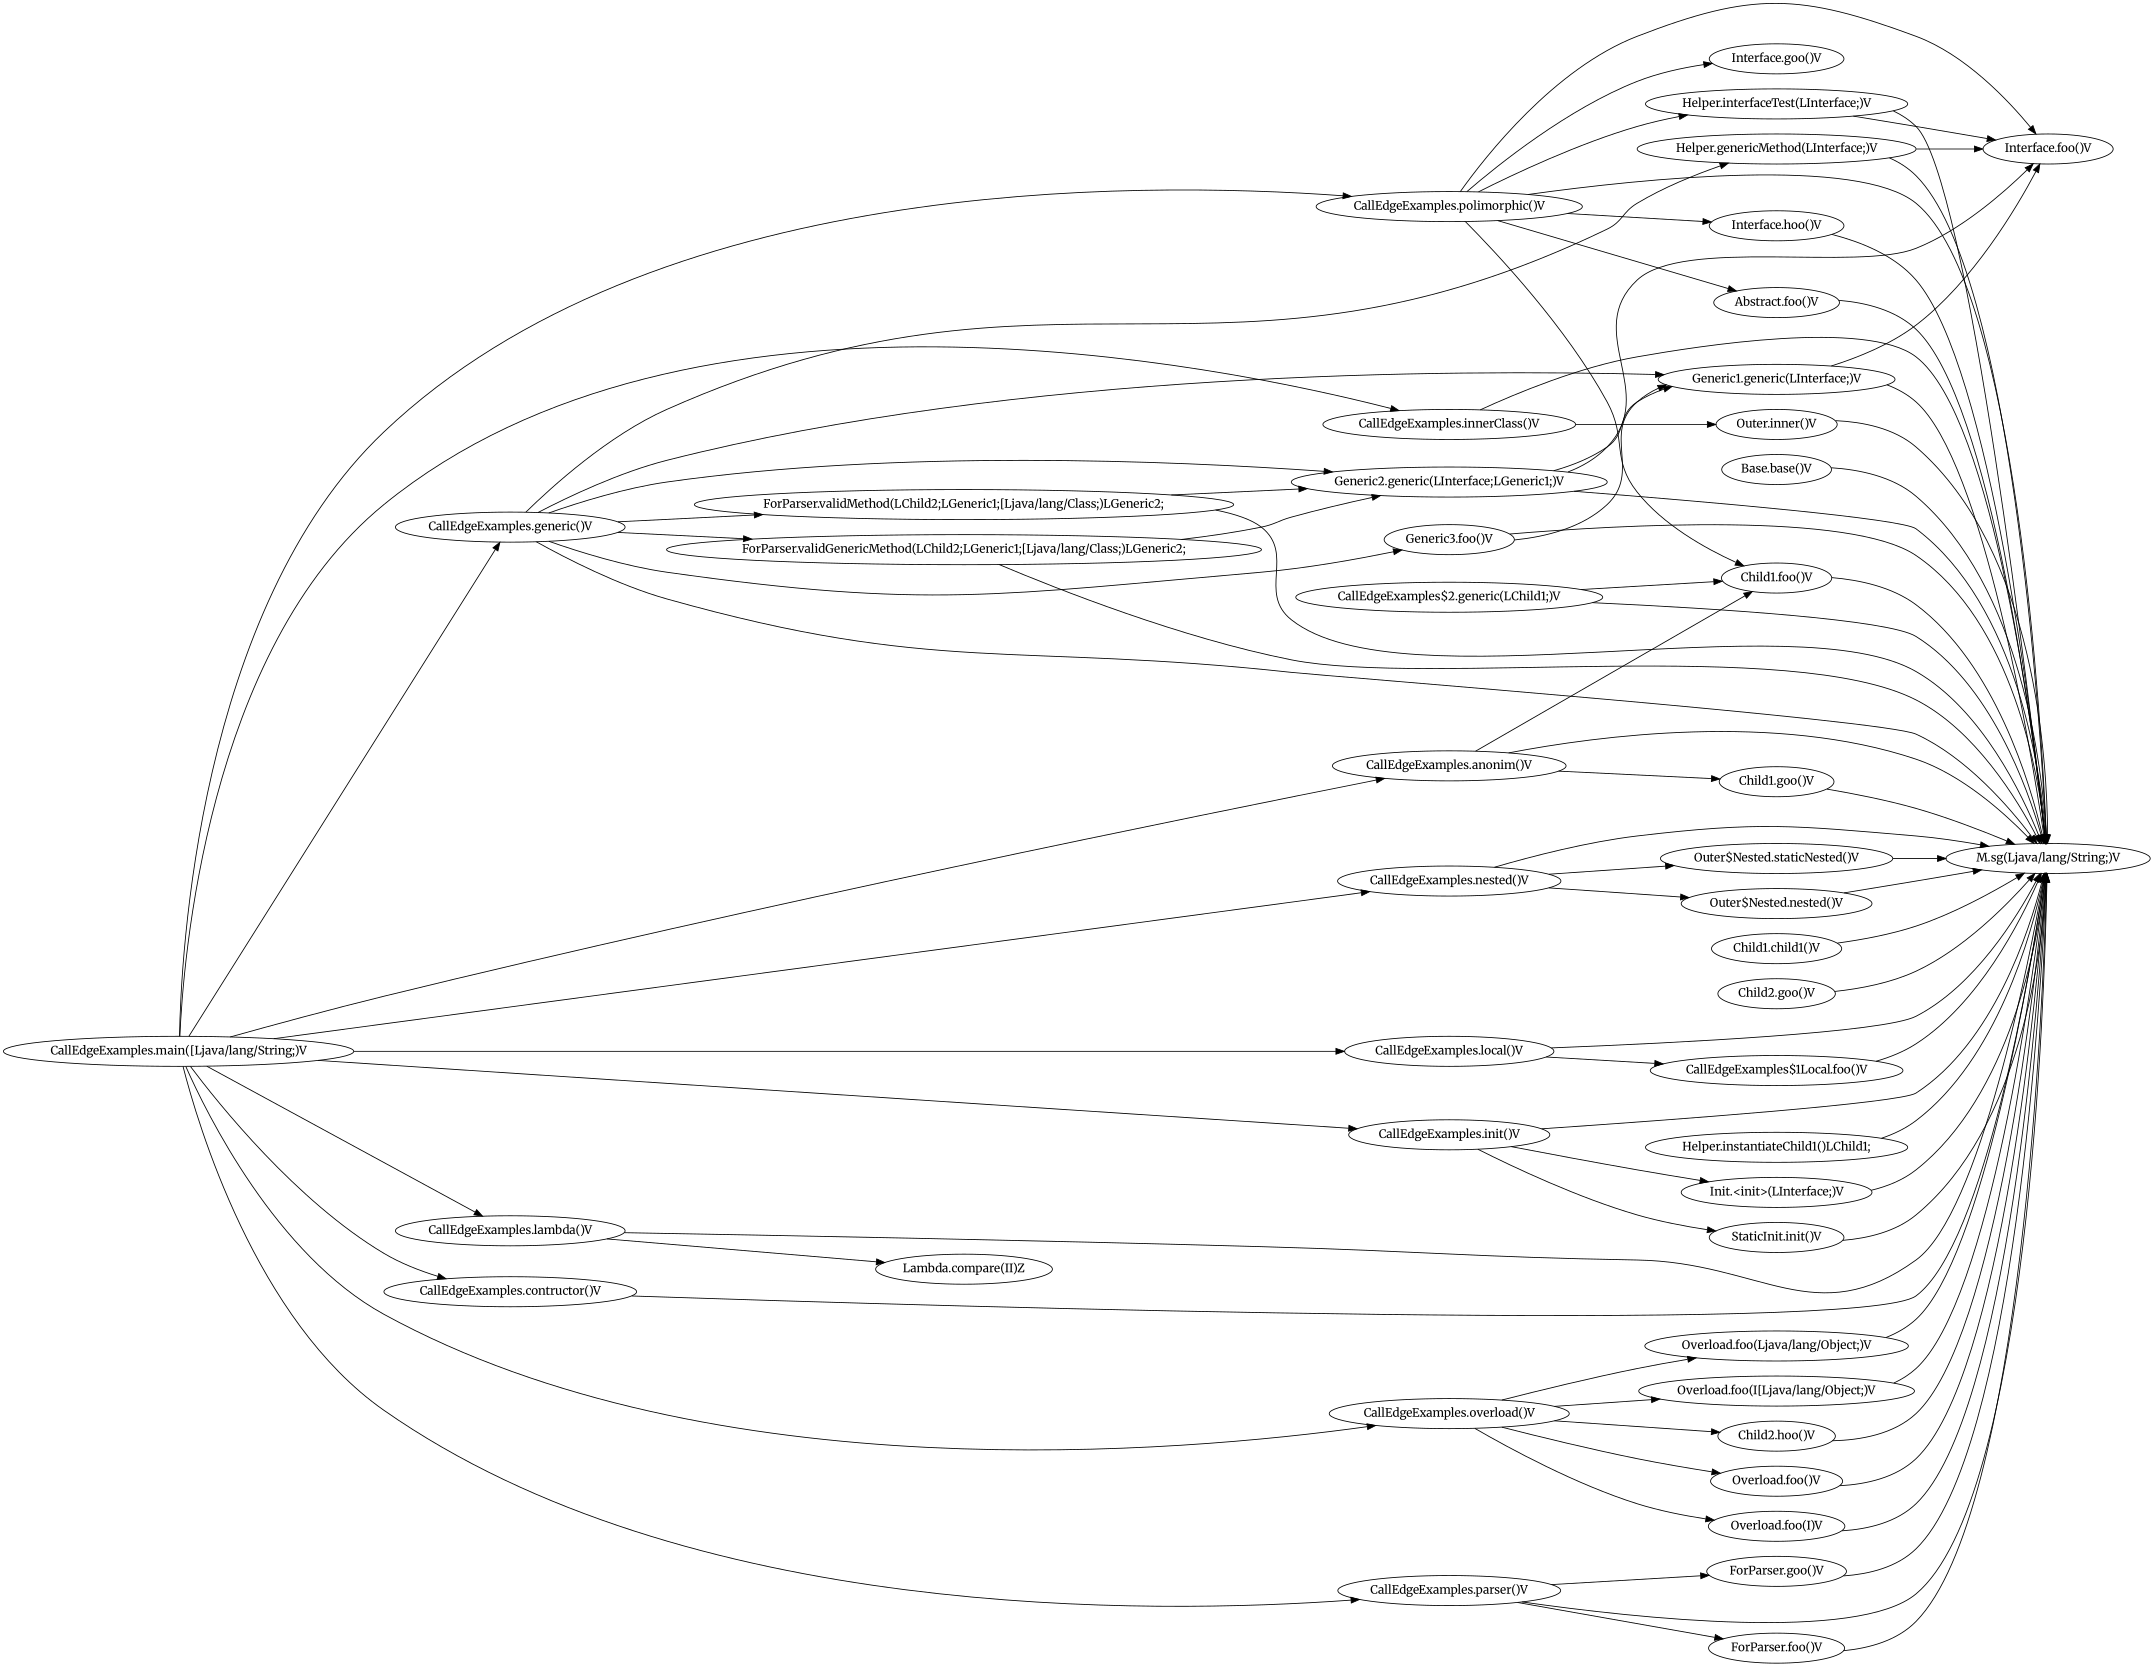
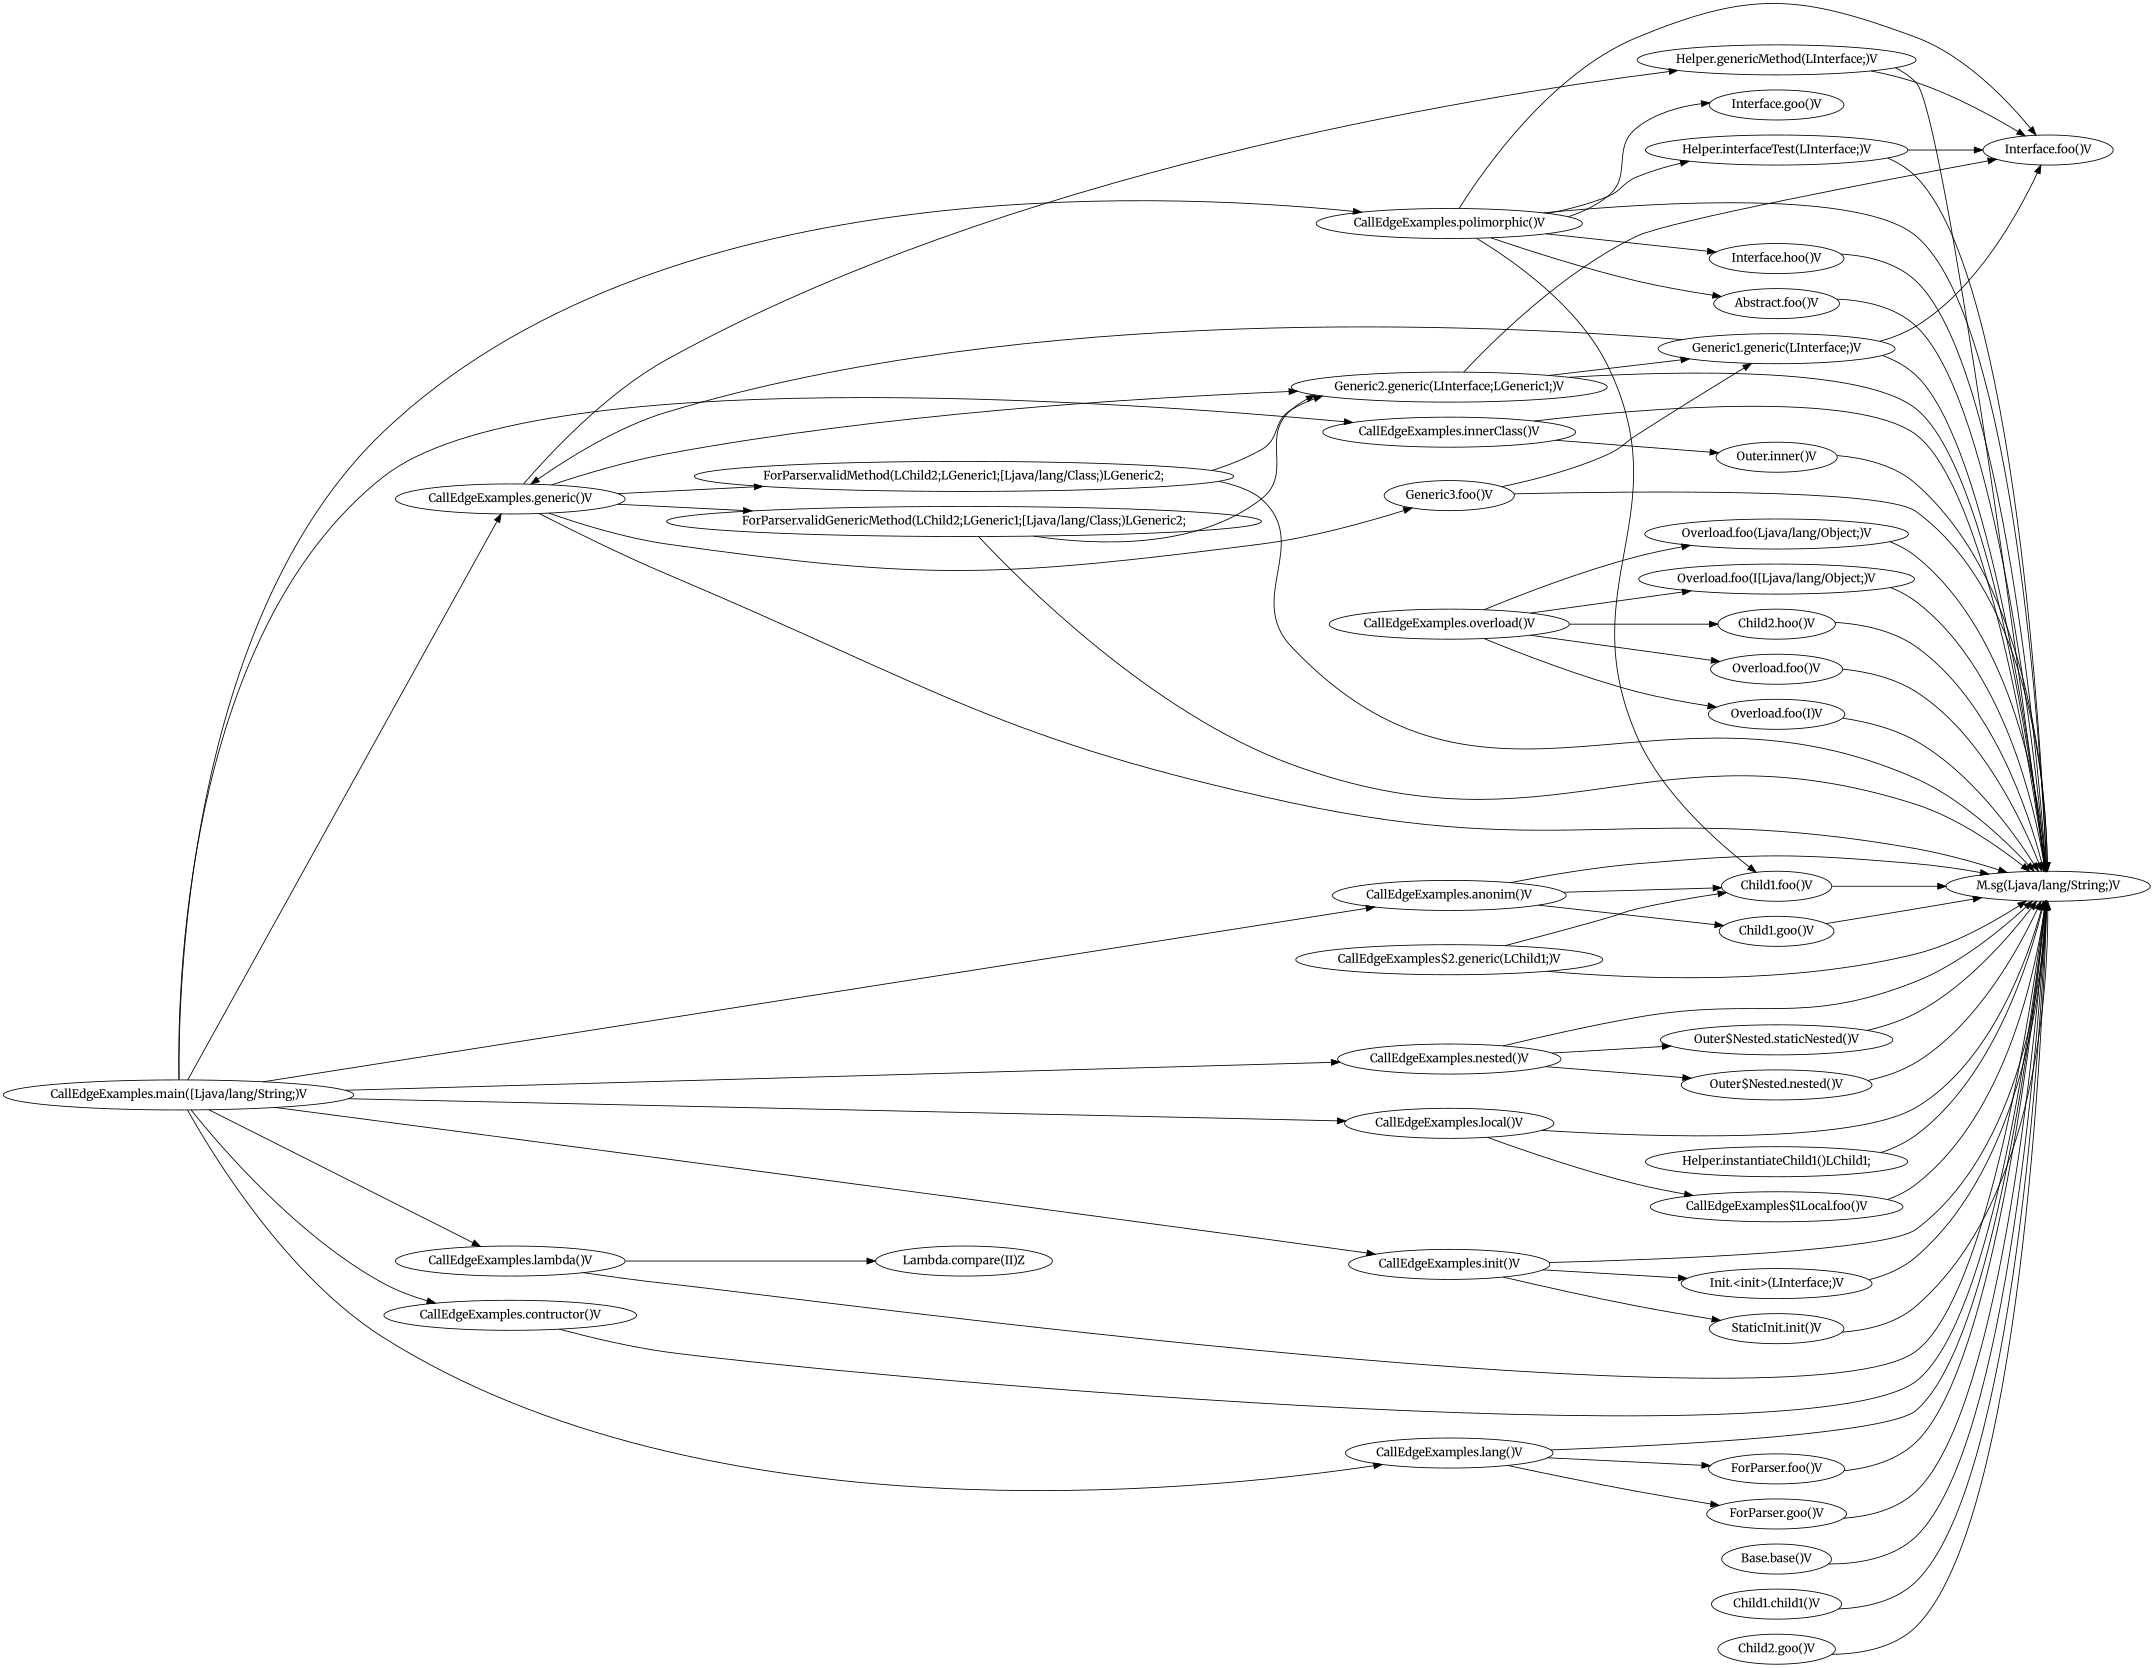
(1089, 392) -> (1098, 337)
(706, 1421) -> none
(1449, 1591) -> (1449, 1453)
